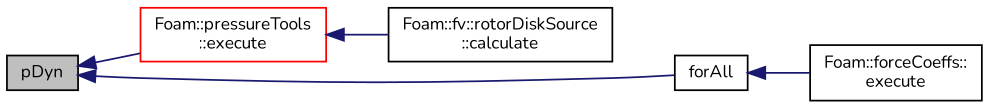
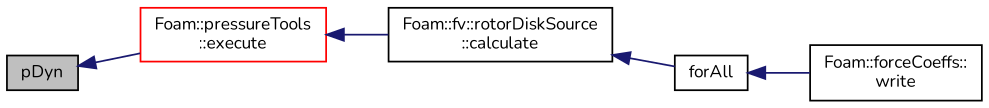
(896, 73) -> (896, 73)
(385, 82) -> (652, 62)
